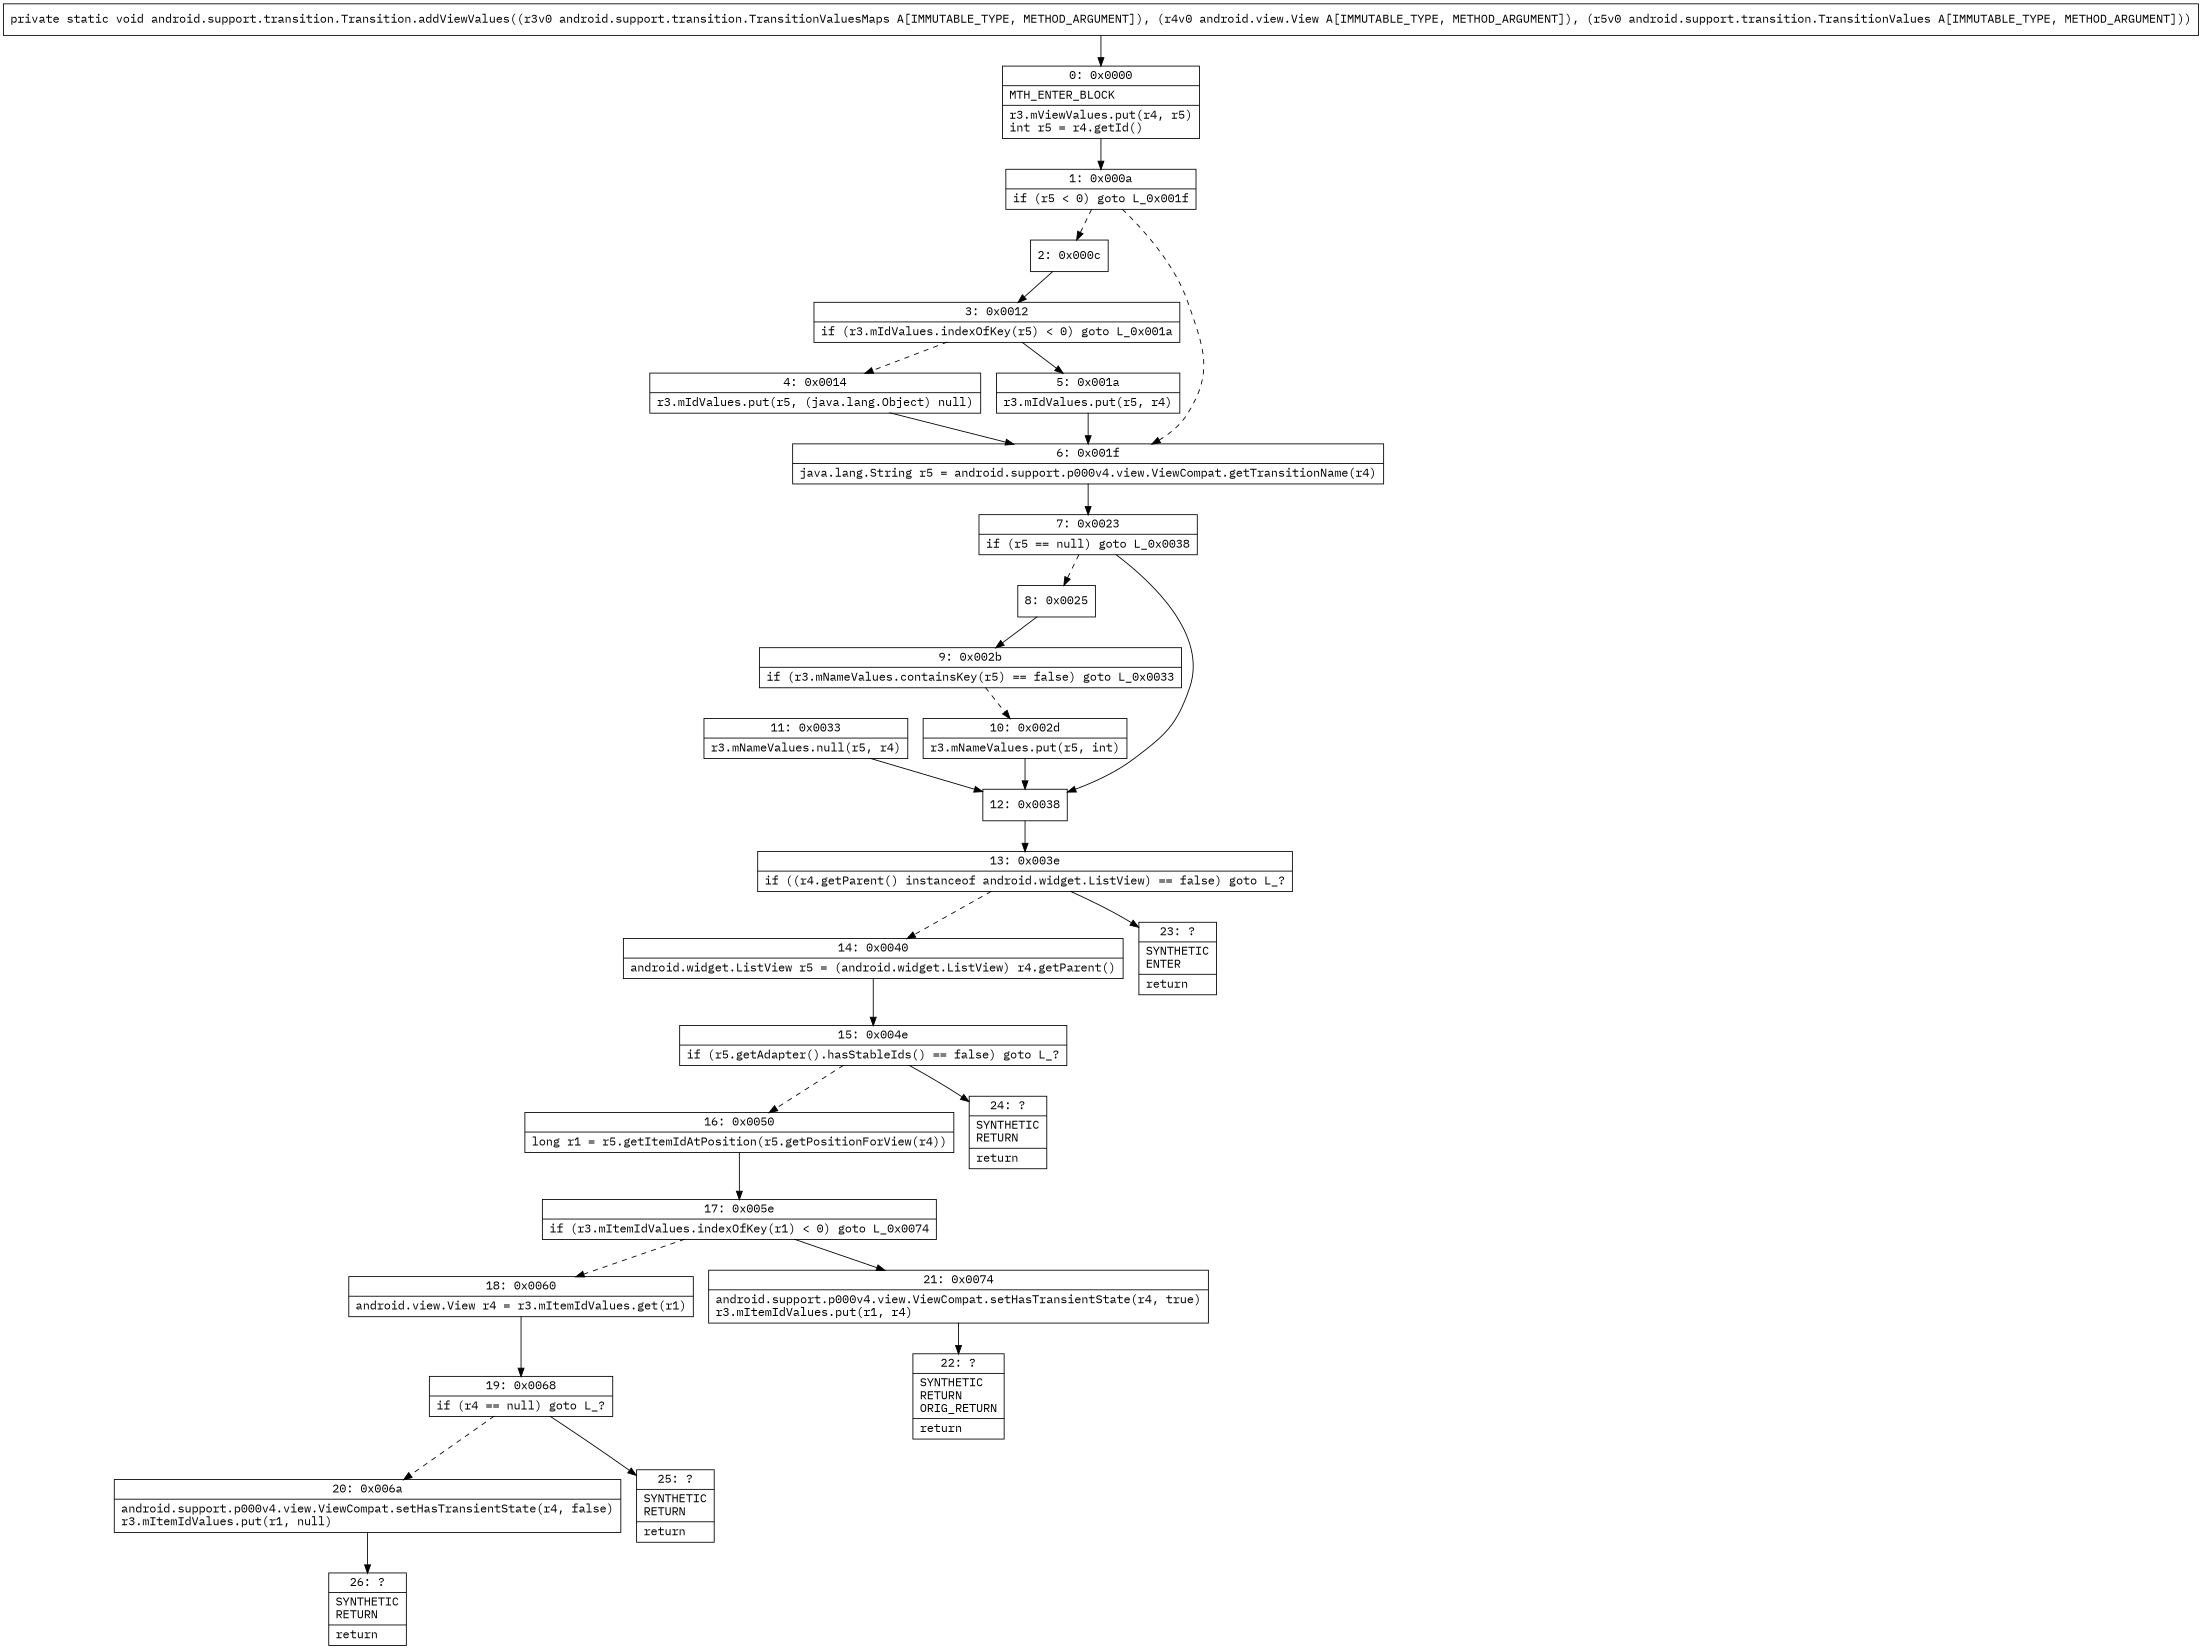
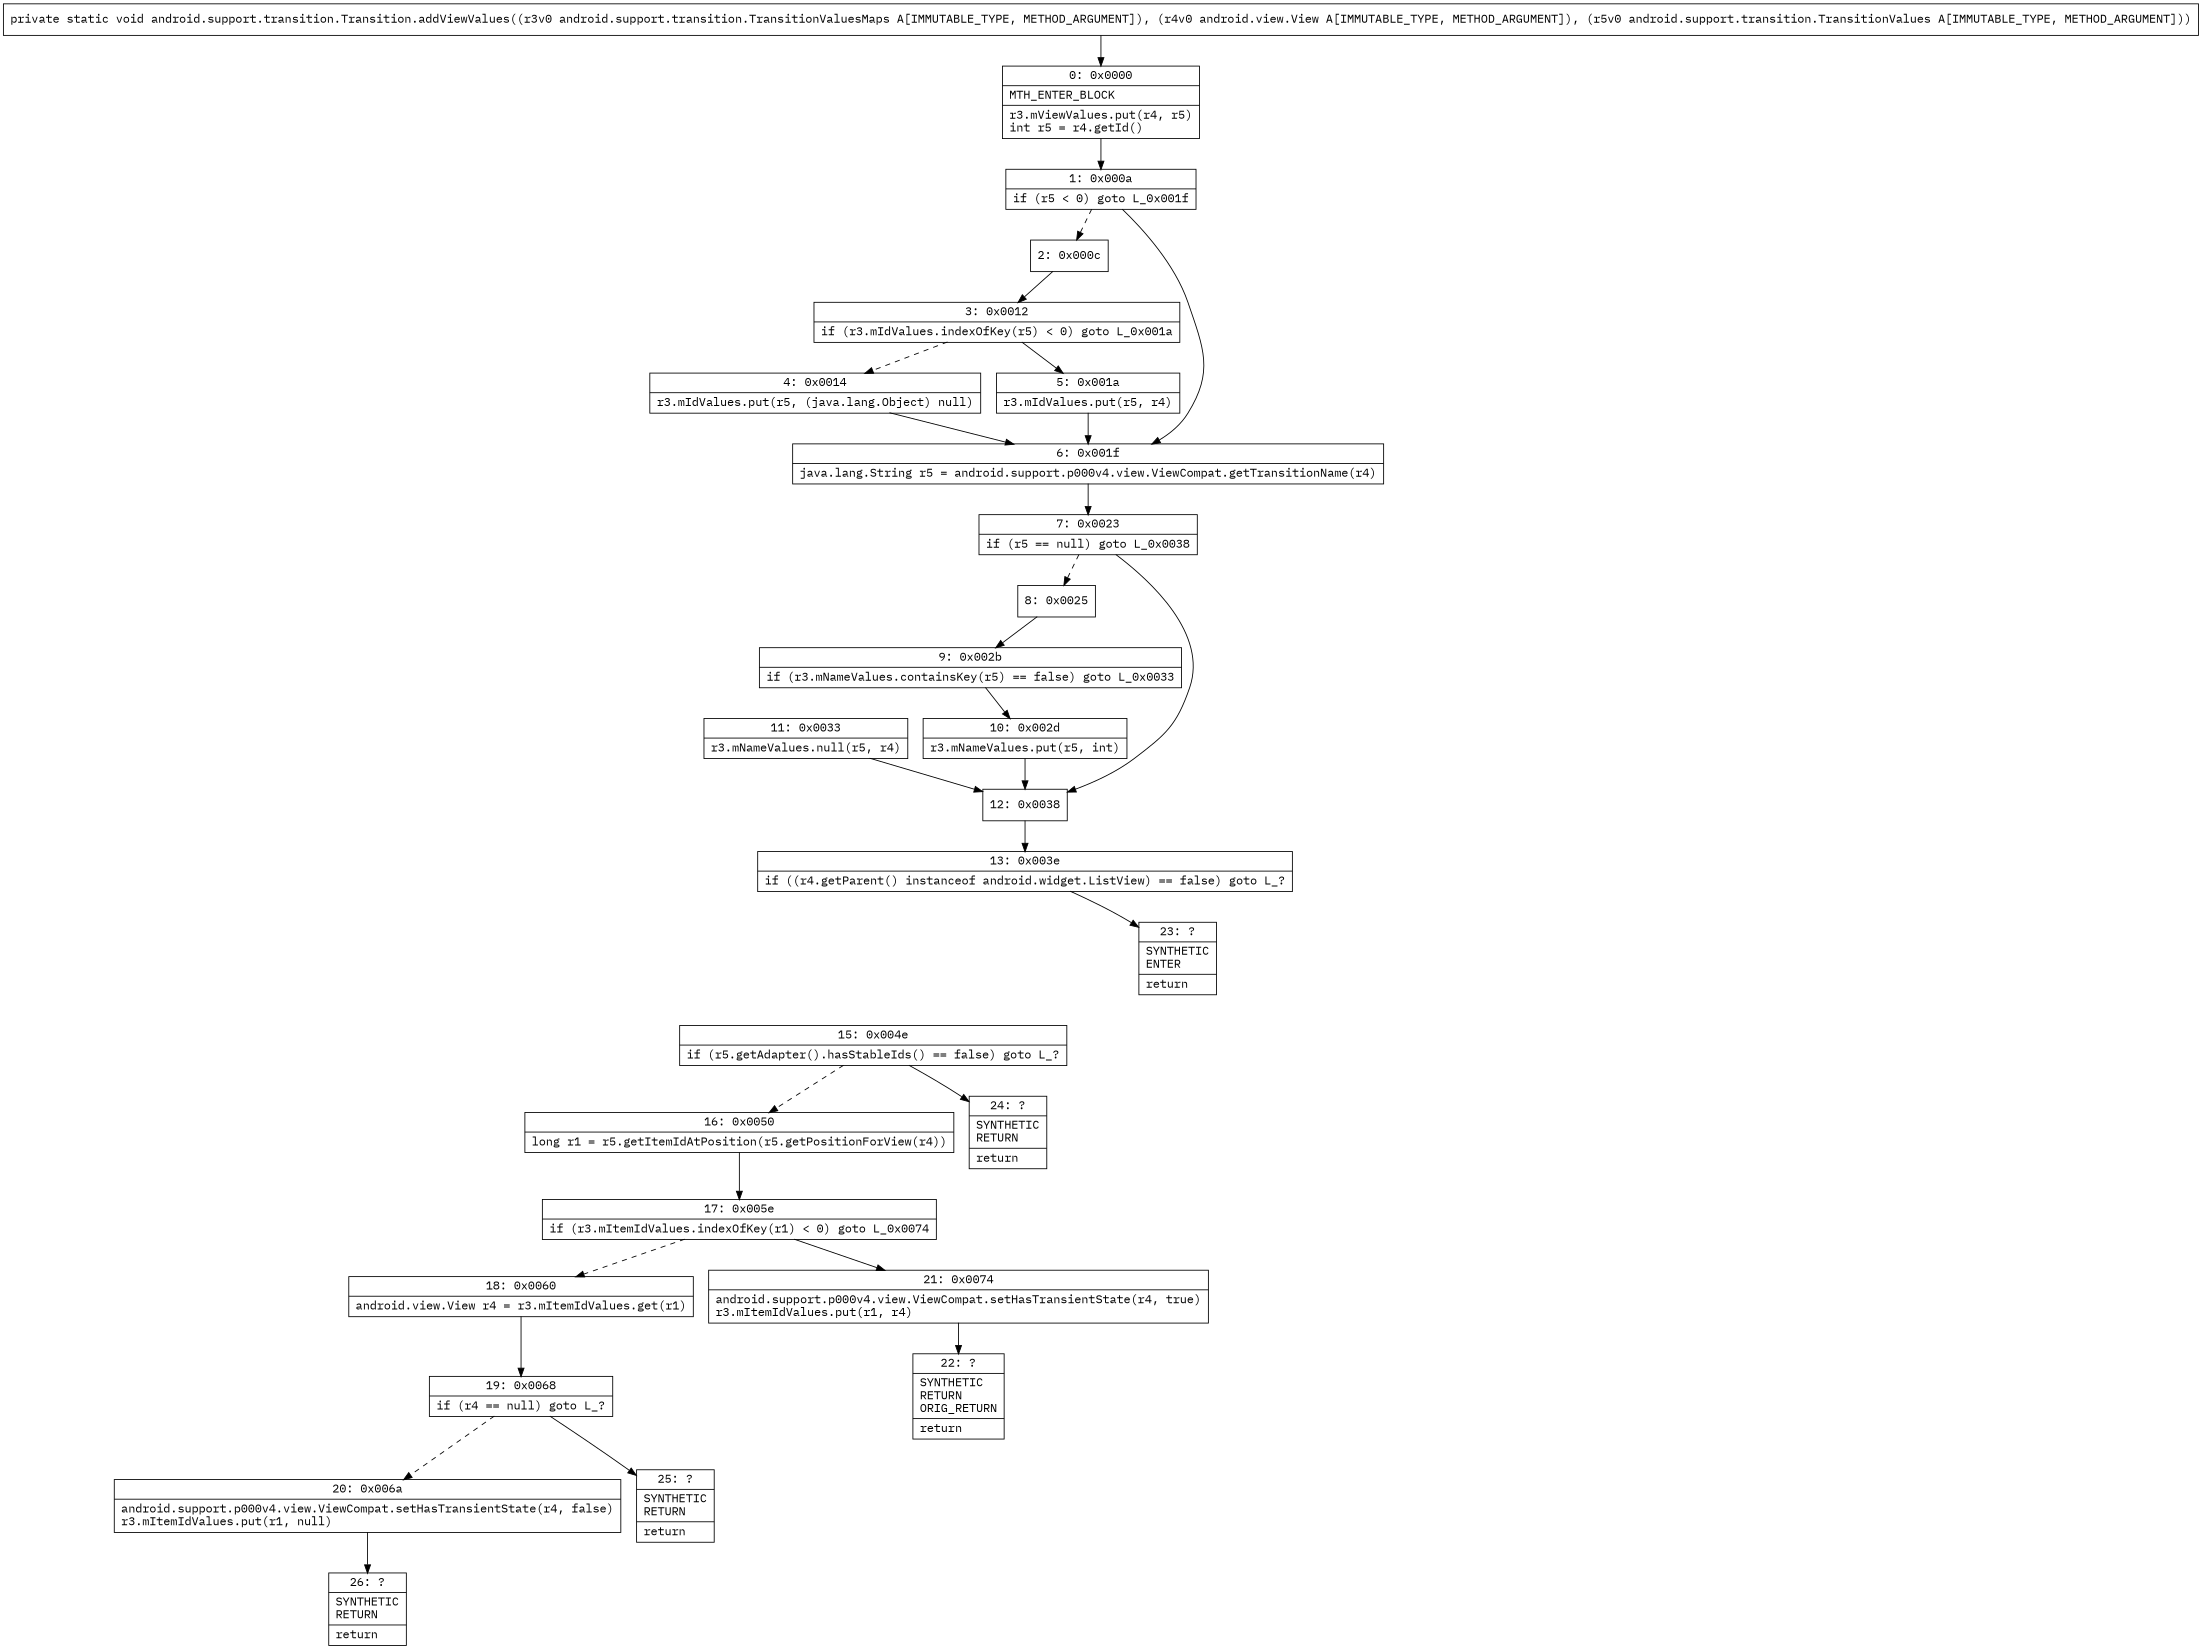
(1195, 322) -> (1195, 322)
(995, 700) -> (995, 700)
(873, 959) -> none
